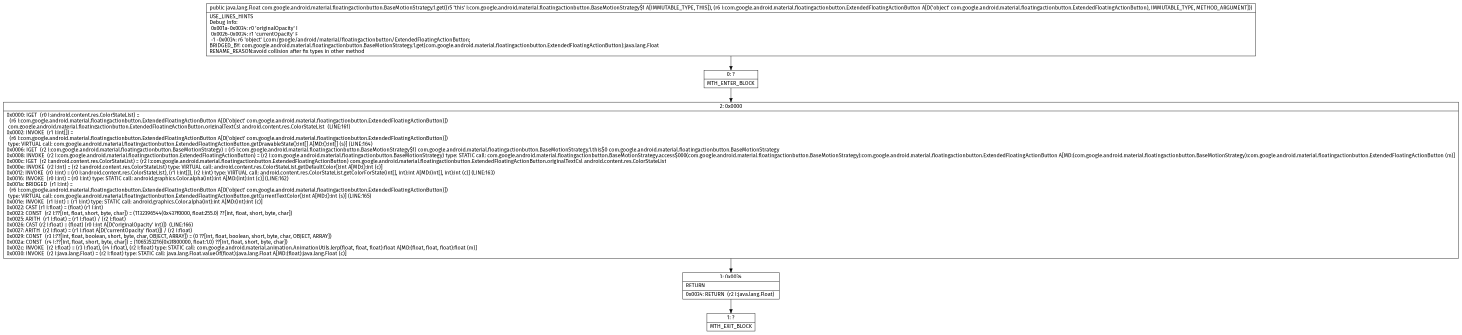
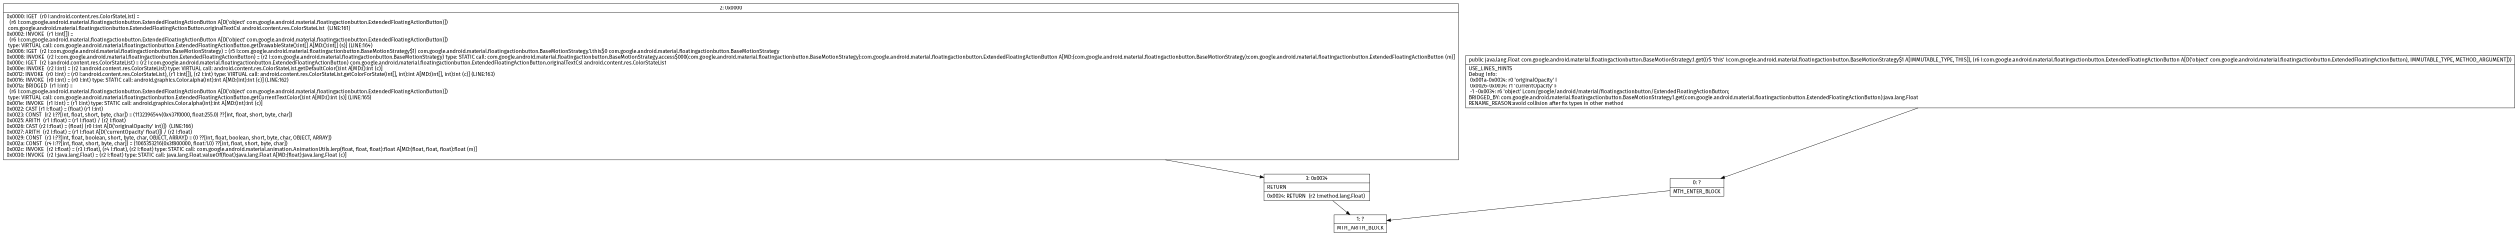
(731, 93) -> (1530, 205)
(731, 295) -> (1317, 196)
(731, 326) -> (1360, 228)
